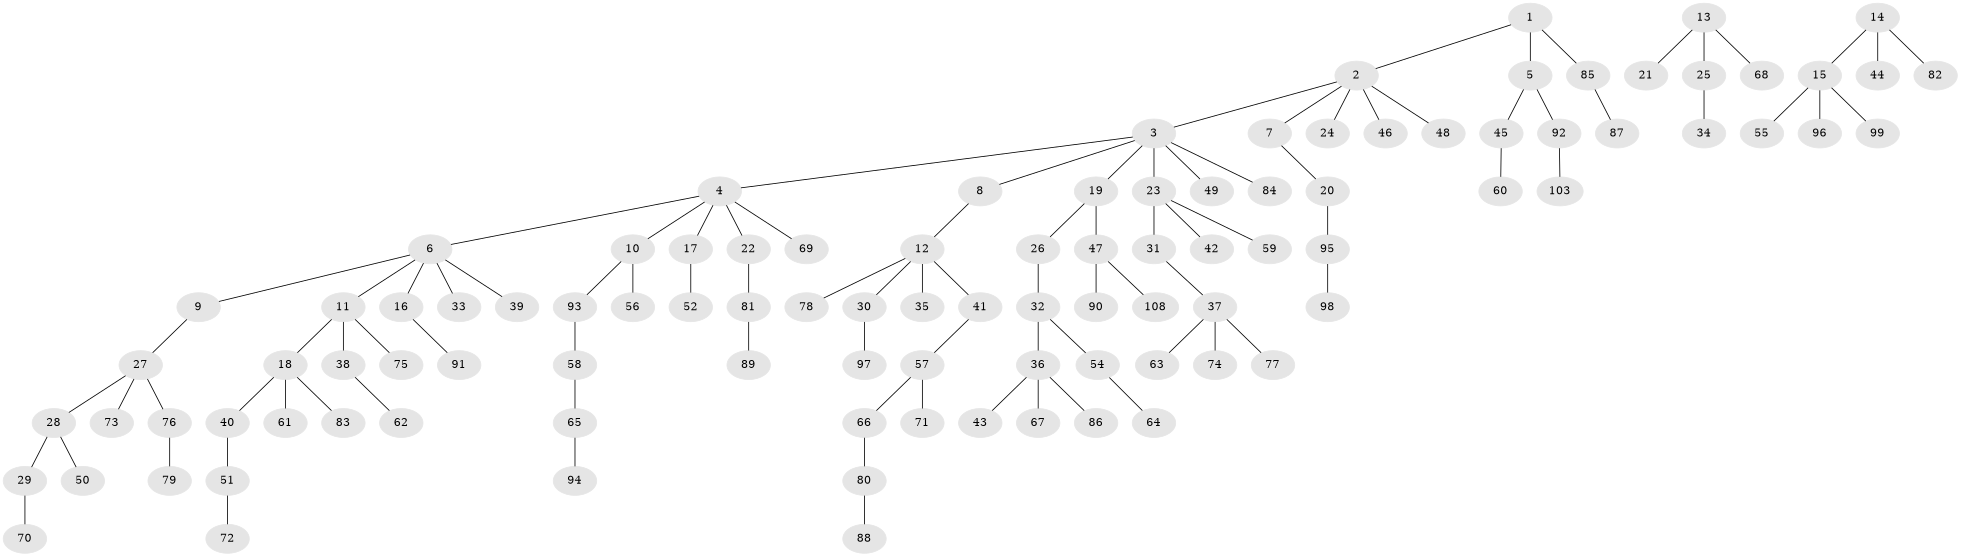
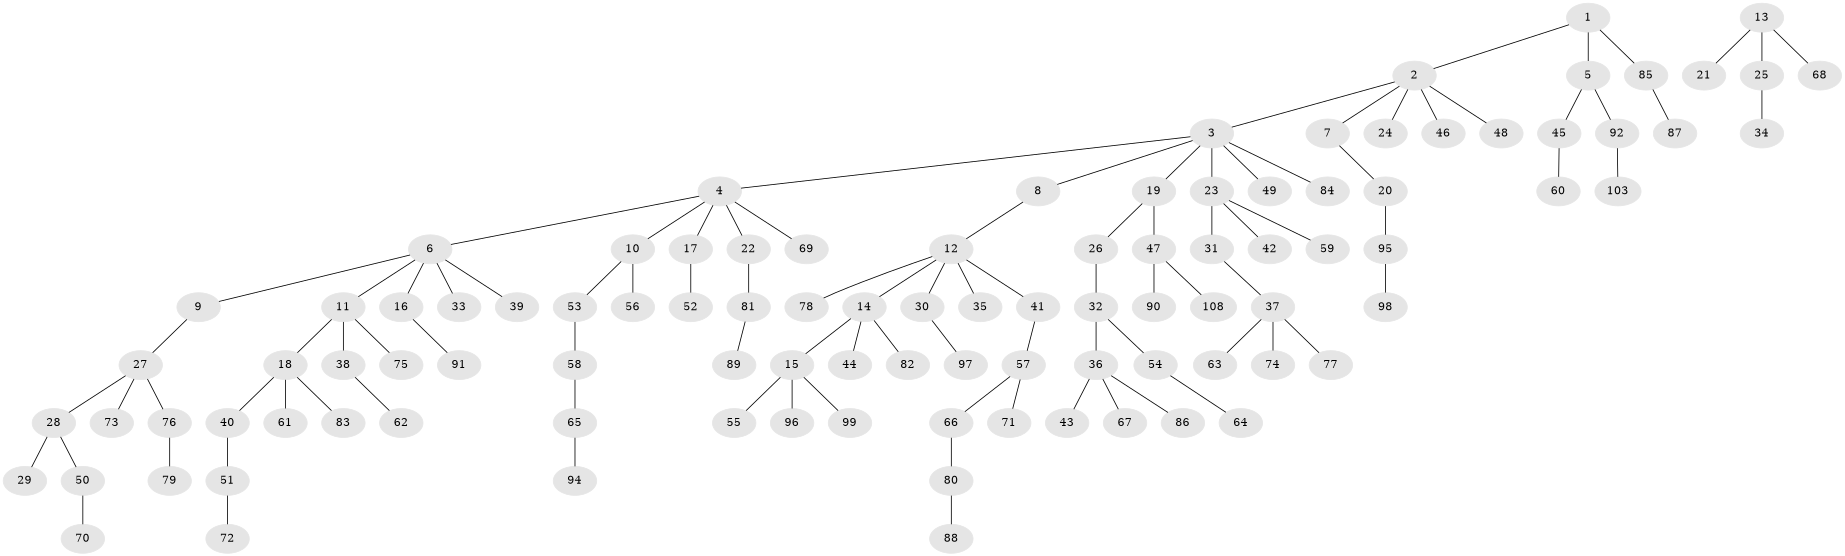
none -> (908, 278)
(575, 307) -> (575, 307)
(25, 510) -> (83, 510)
